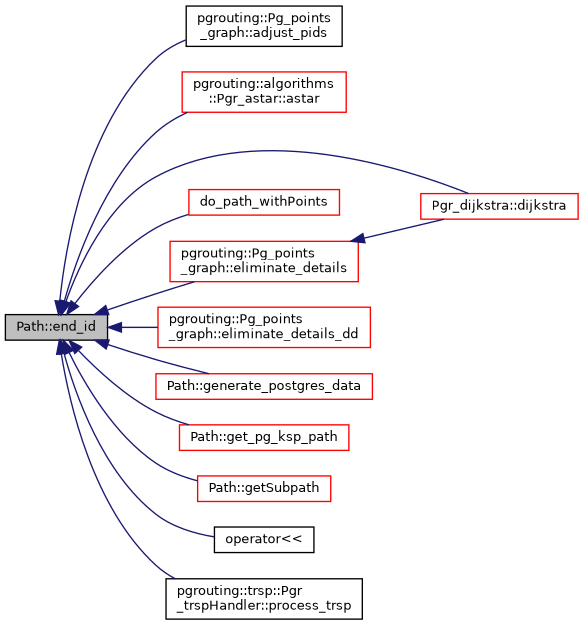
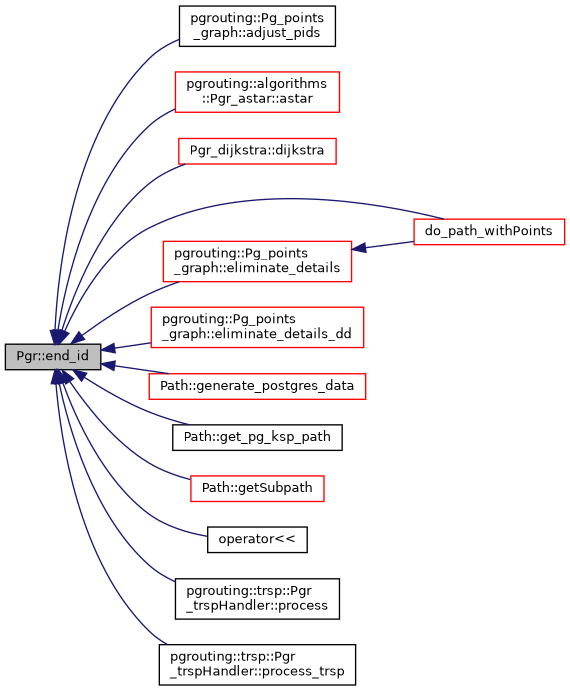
(404, 229) -> (390, 245)
(56, 327) -> (53, 357)
(264, 438) -> (257, 438)
none -> (257, 599)
